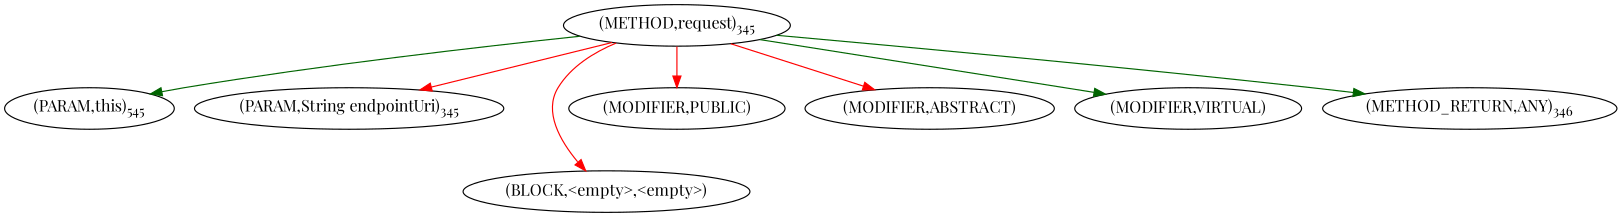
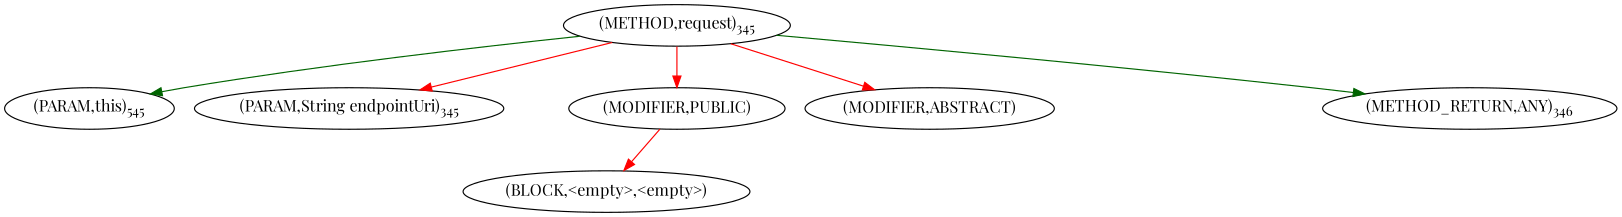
(557, 91) -> (646, 145)
(1188, 108) -> none
